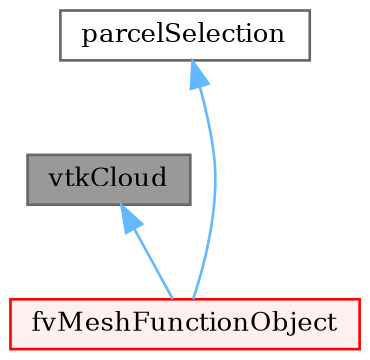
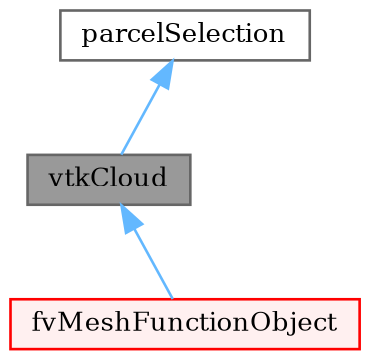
(215, 193) -> (140, 120)
